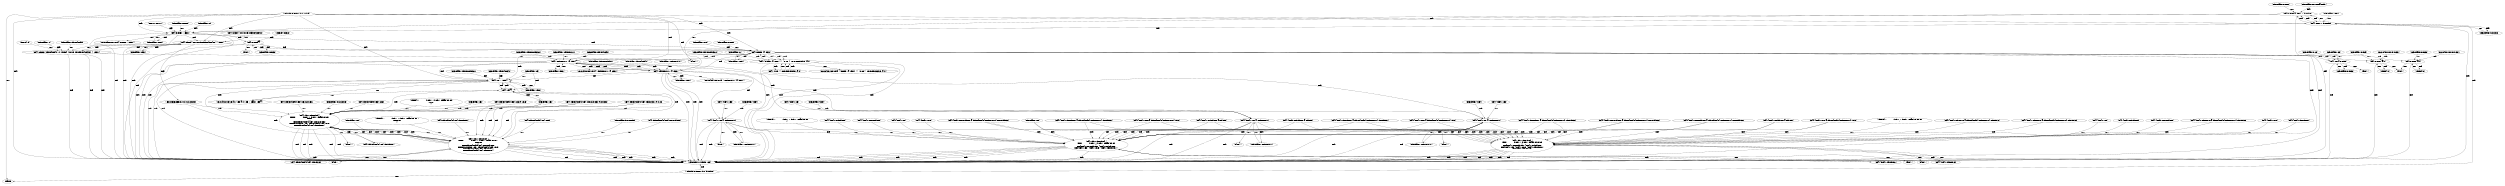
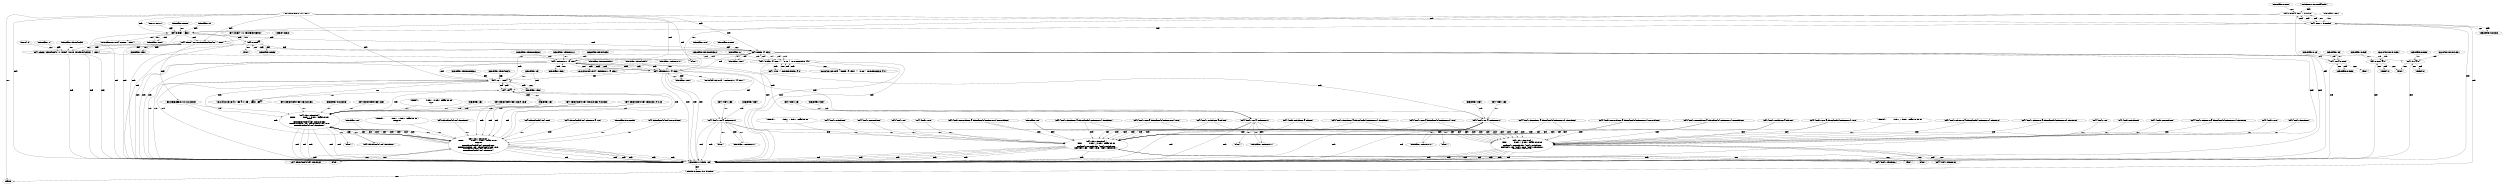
(2314, 4) -> (2314, 4)
(296, 14) -> (296, 14)
(245, 33) -> (245, 33)
(1571, 53) -> none
(2413, 62) -> (2413, 62)
none -> (583, 121)
(701, 168) -> (695, 167)
